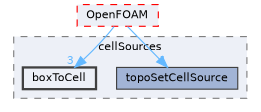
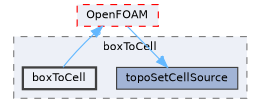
(99, 44) -> (78, 50)
(130, 47) -> (130, 47)
